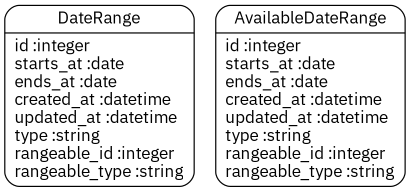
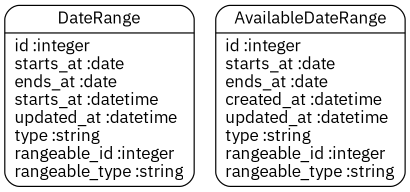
(93, 100) -> (87, 100)
